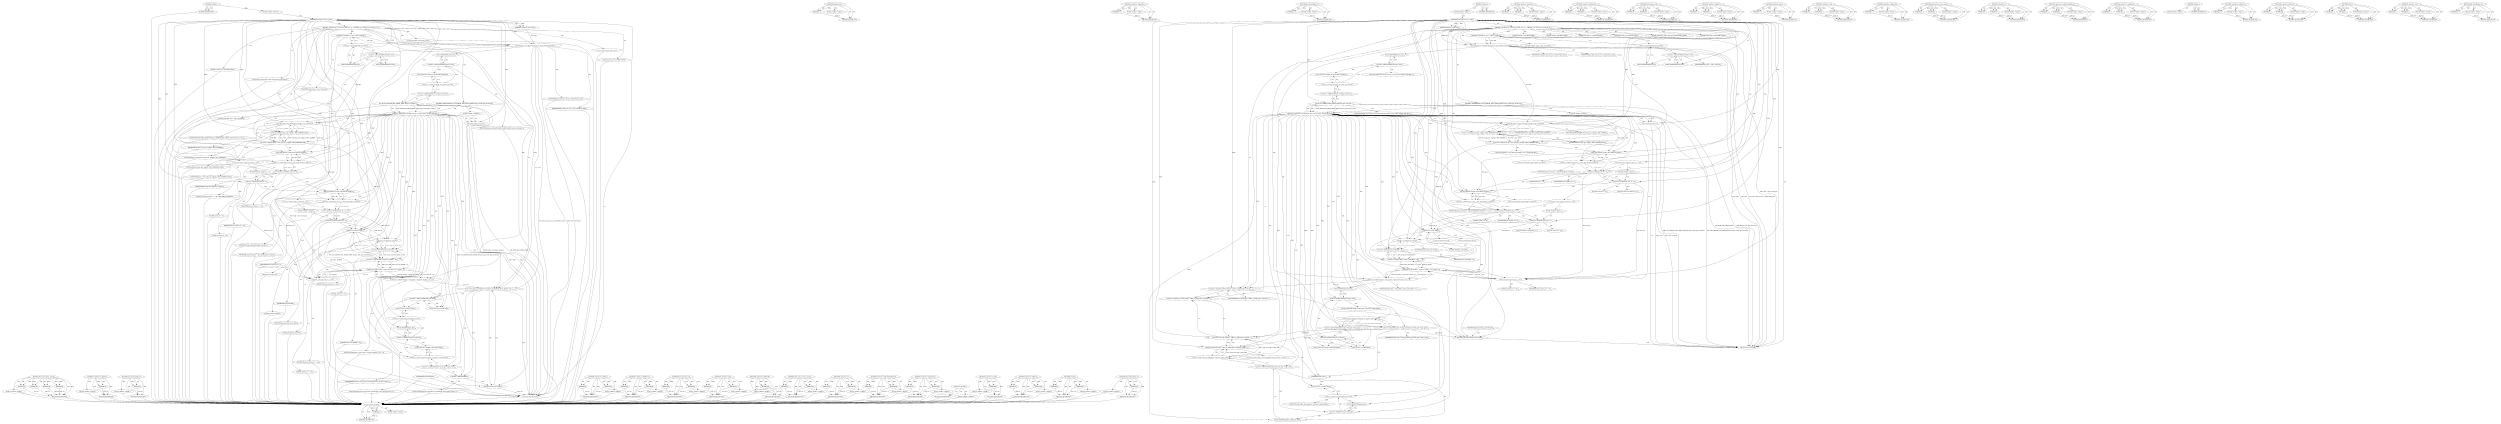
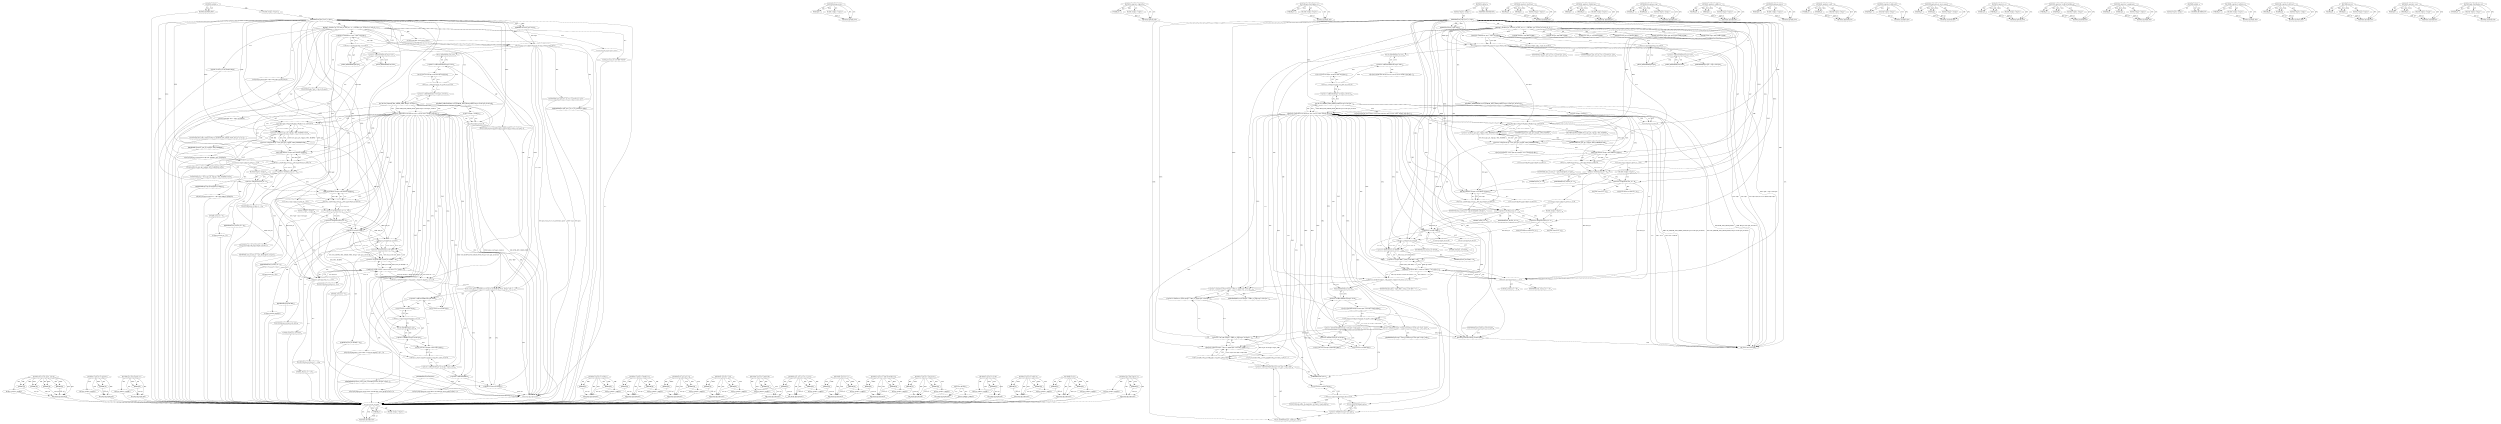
(433, 303) -> (427, 323)
(1349, 323) -> (1361, 313)
(1437, 390) -> (1304, 370)
